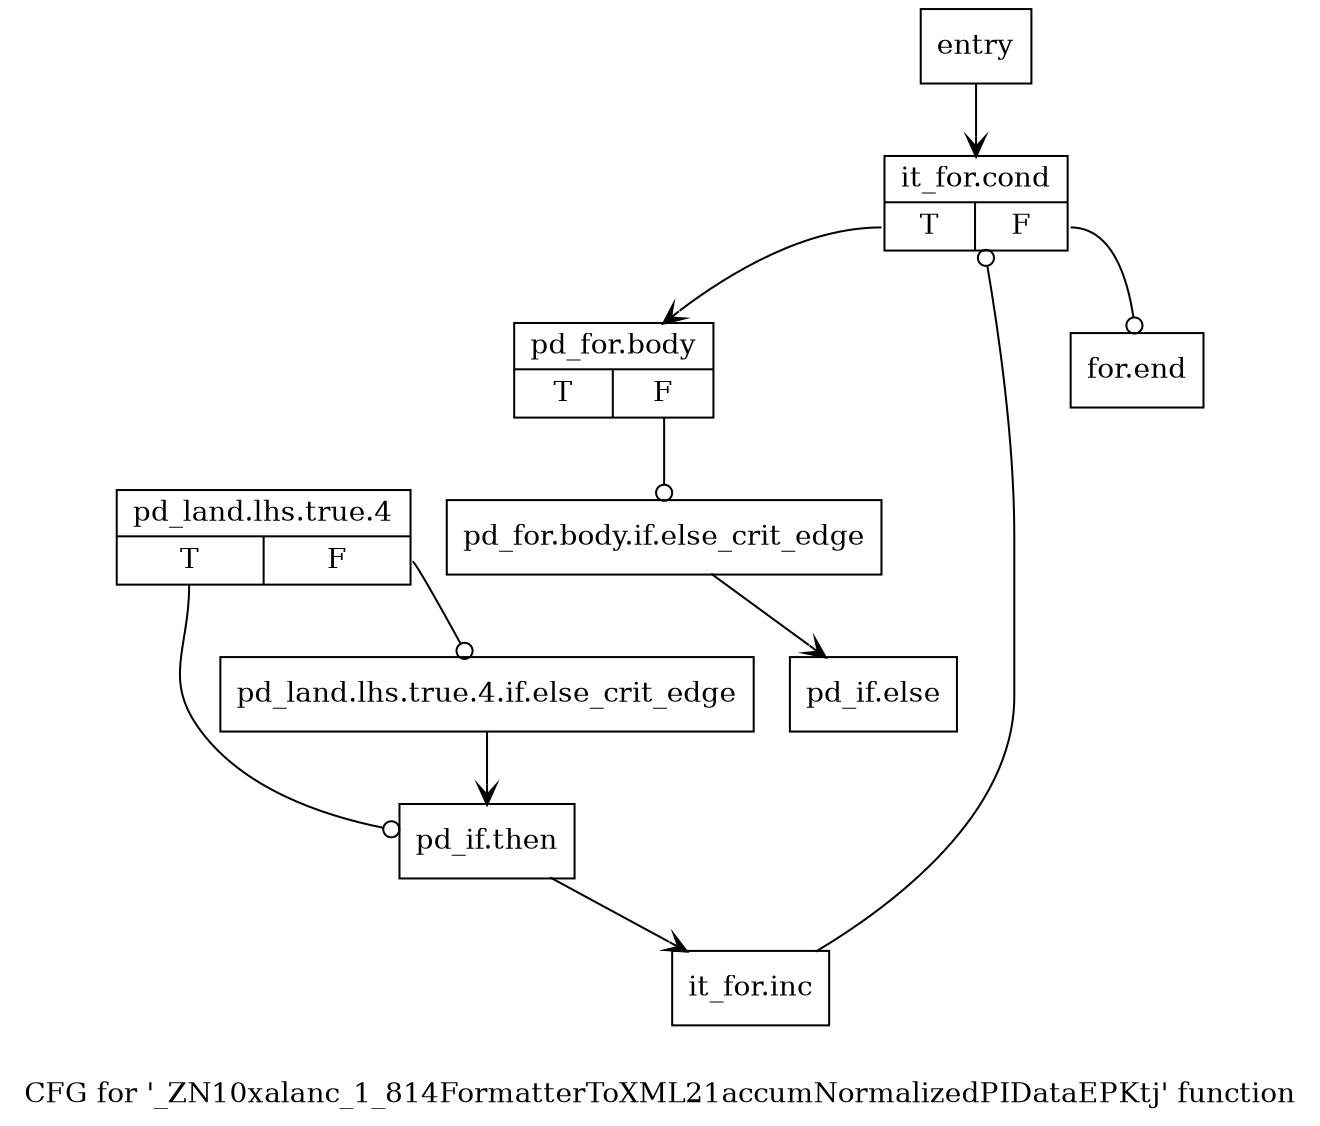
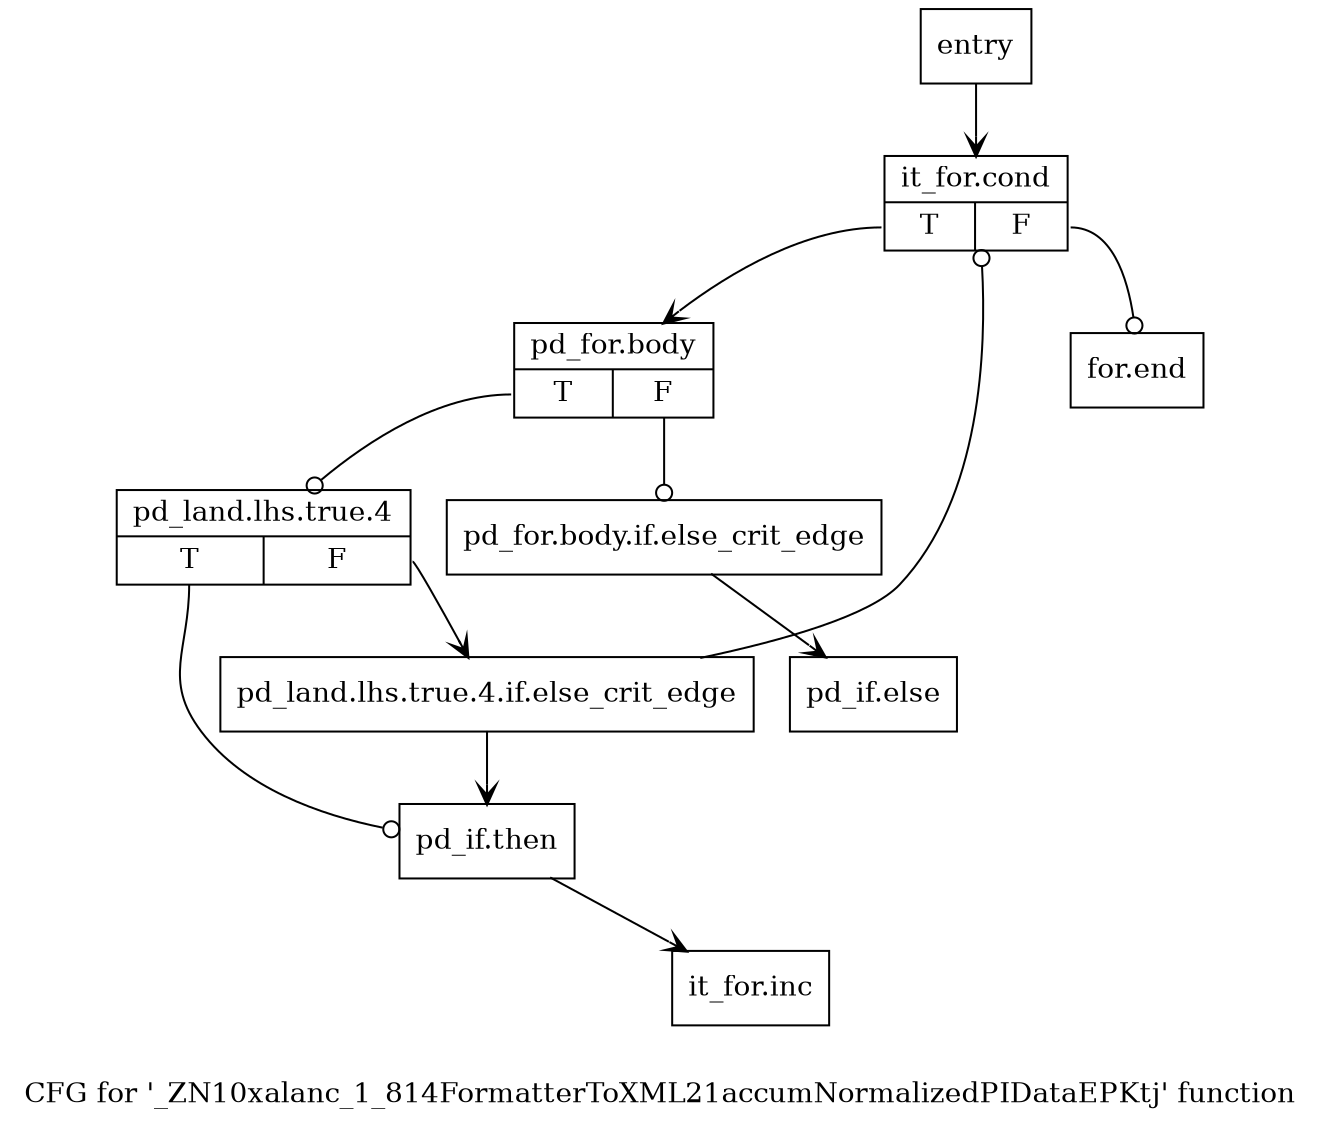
none -> (409, 421)
(437, 602) -> (437, 602)
(1014, 649) -> (935, 534)
